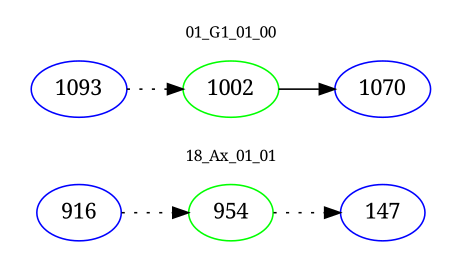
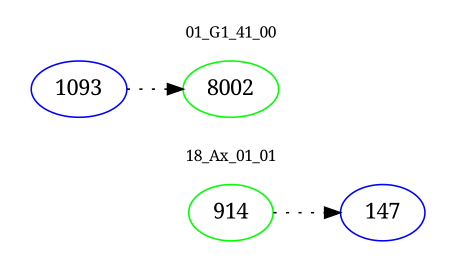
(231, 34) -> (231, 34)
(231, 89) -> (231, 89)
(383, 89) -> none
(79, 213) -> none
(231, 213) -> (231, 213)
